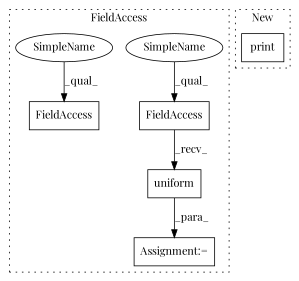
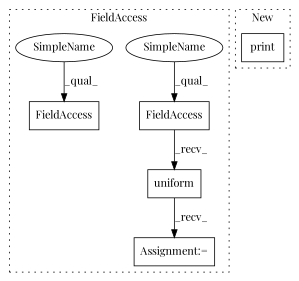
(192, 218) -> (191, 218)
